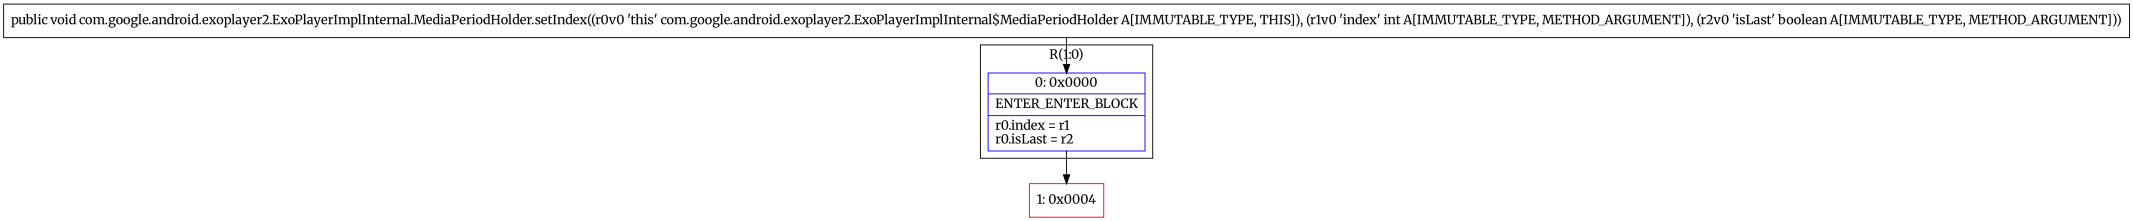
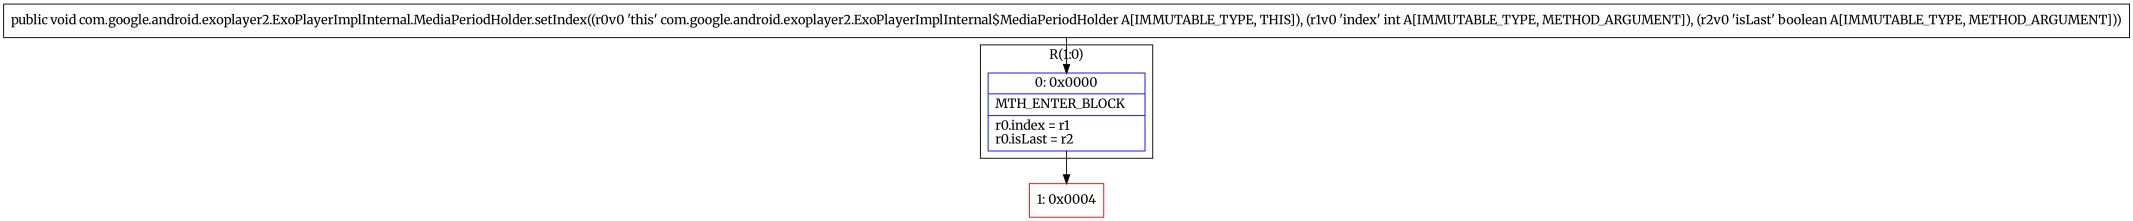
(1067, 104) -> (1060, 104)
